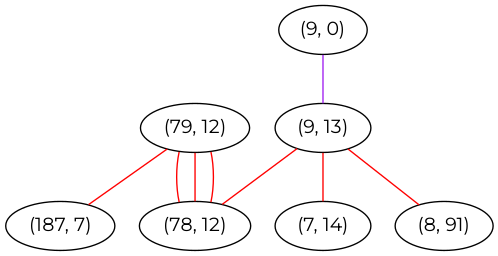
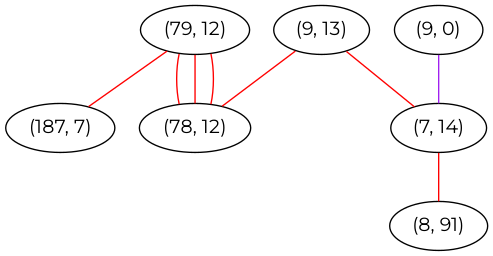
(323, 79) -> (439, 79)
(384, 177) -> (439, 177)
